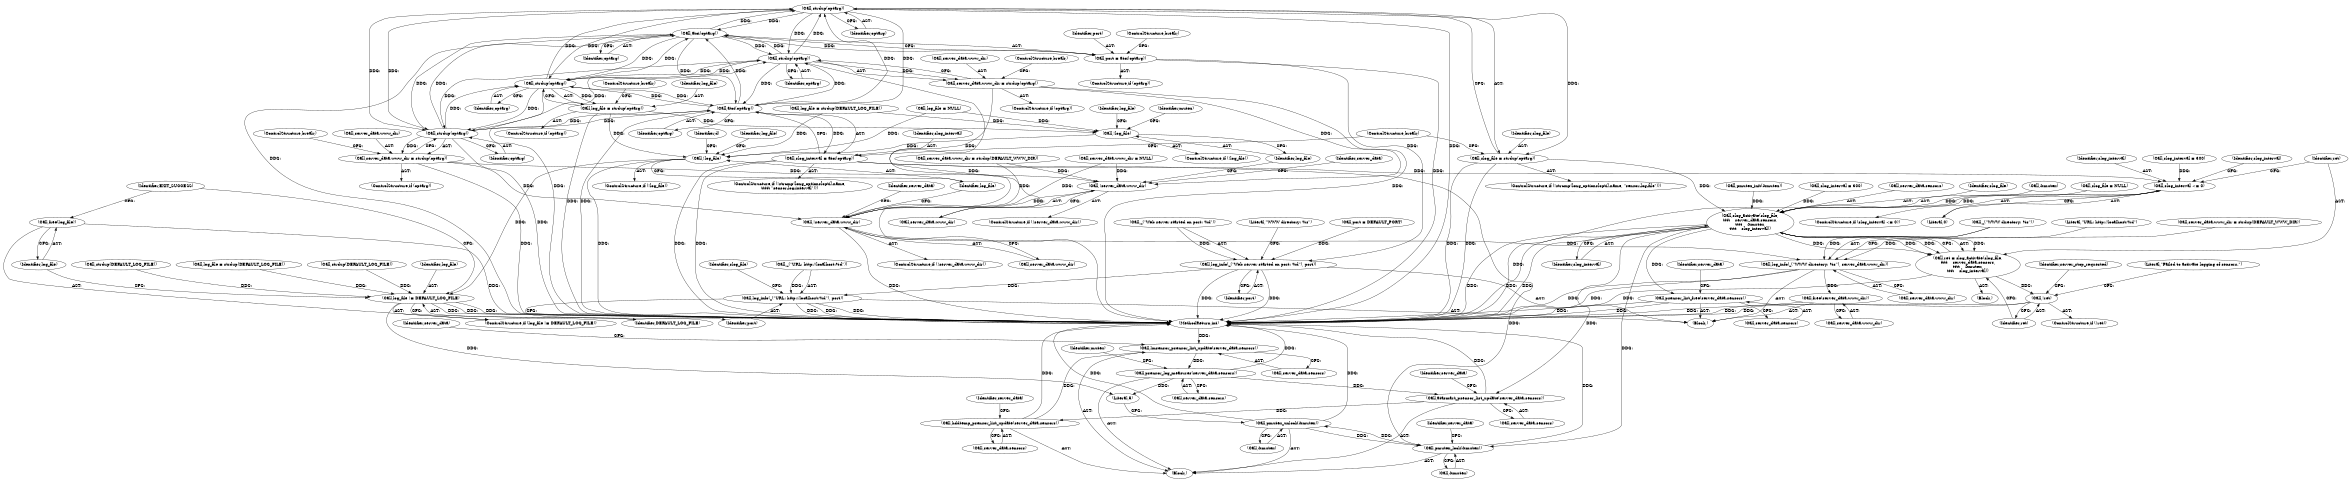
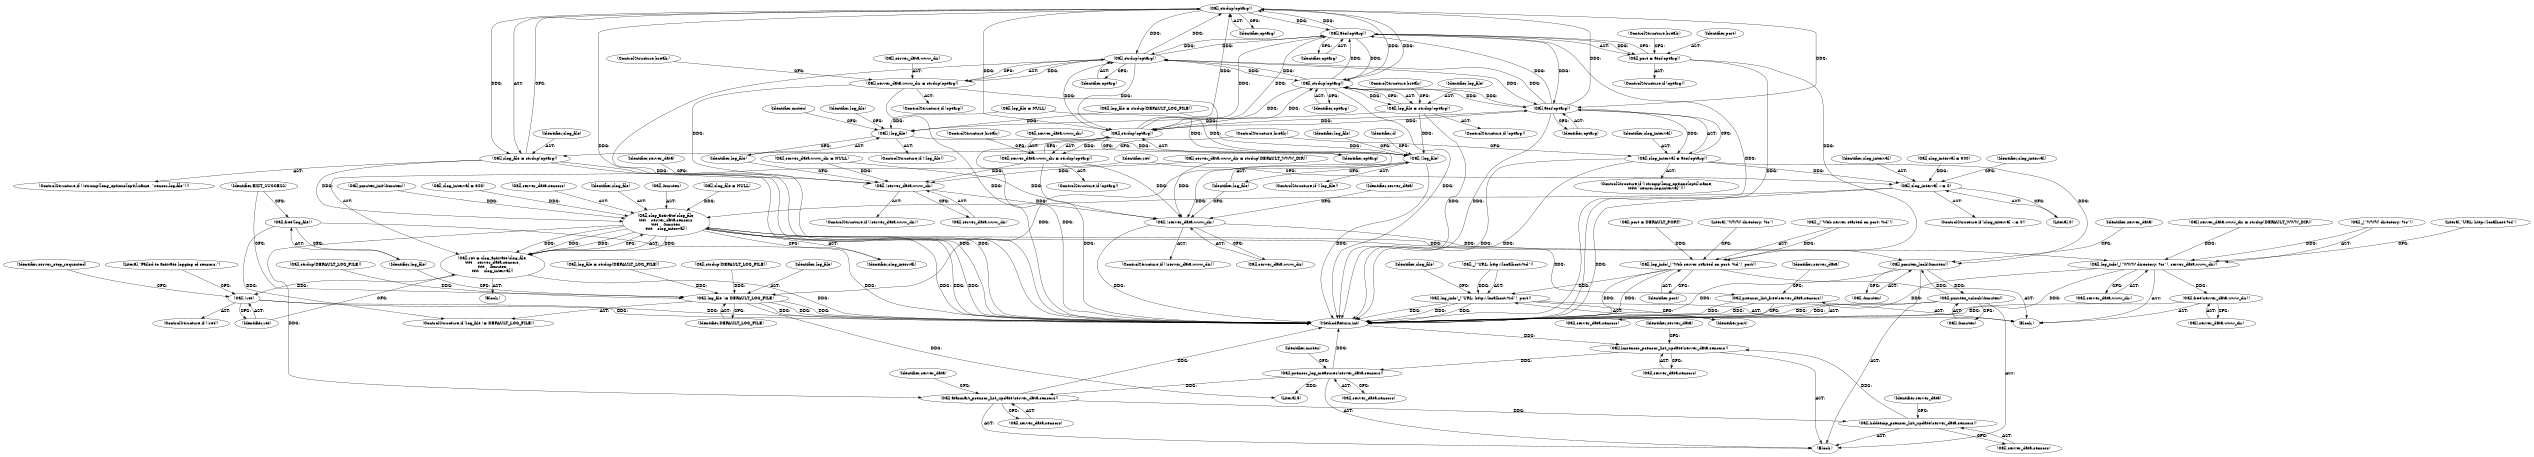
(78, 286) -> (252, 286)
(1055, 333) -> none
(1180, 420) -> none
